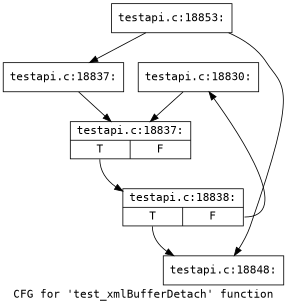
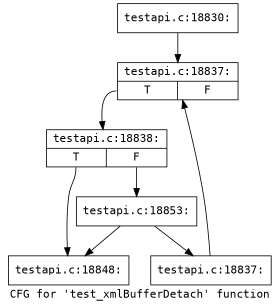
(252, 160) -> (137, 178)
